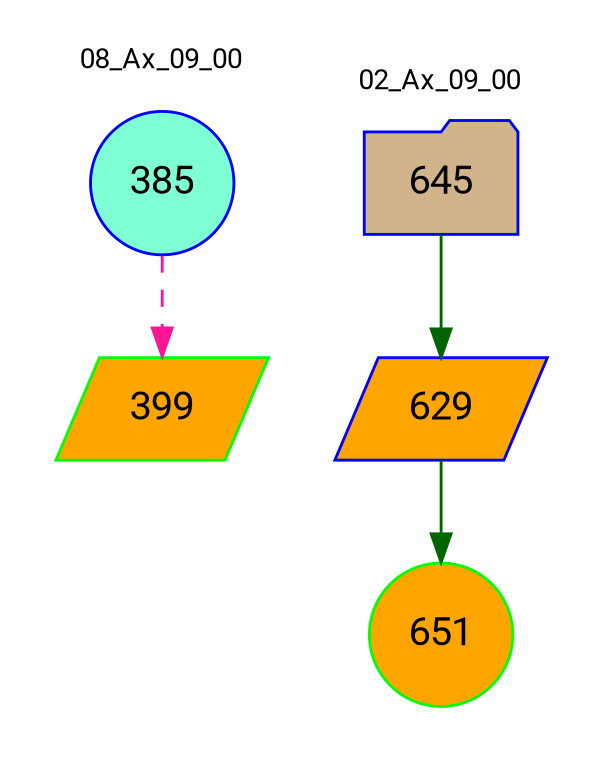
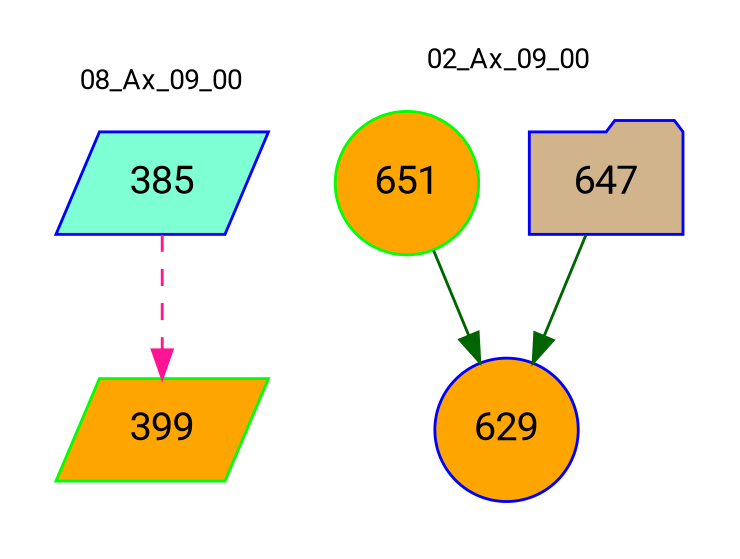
(162, 183) -> (162, 183)
(441, 183) -> (606, 183)
(441, 409) -> (507, 430)
(441, 497) -> (451, 293)
